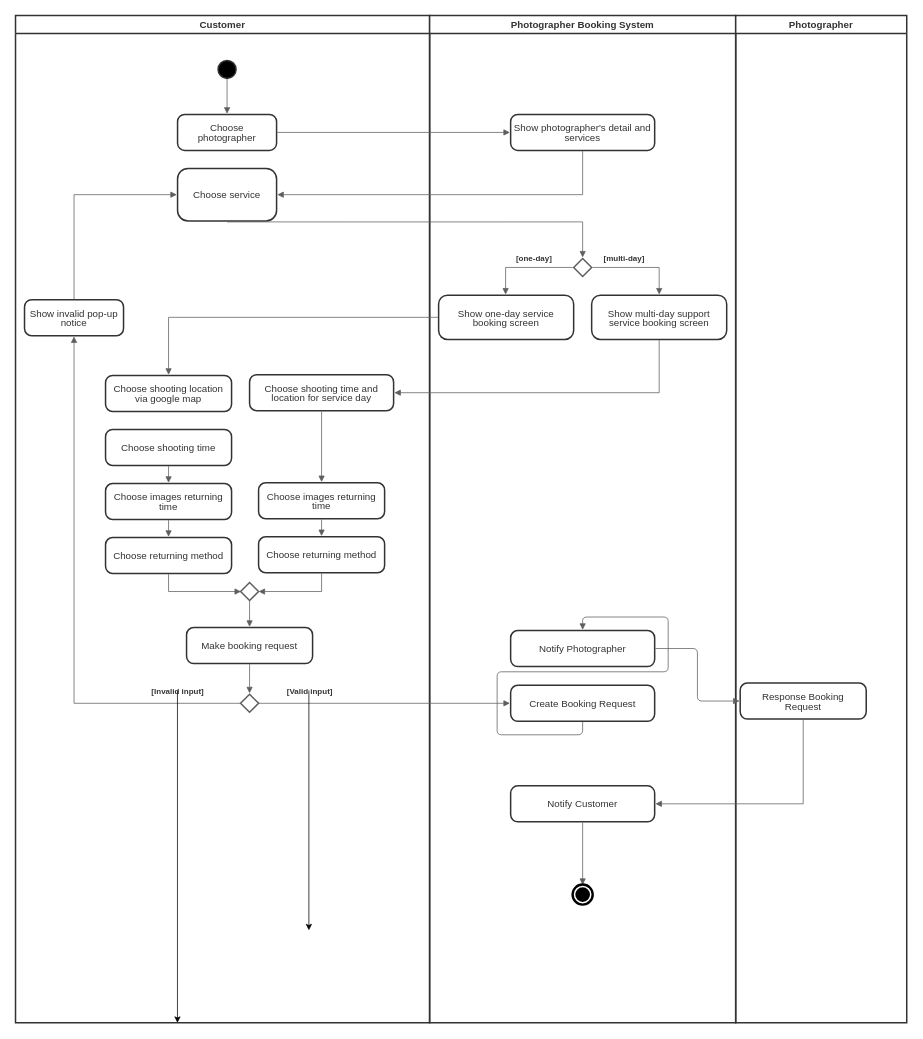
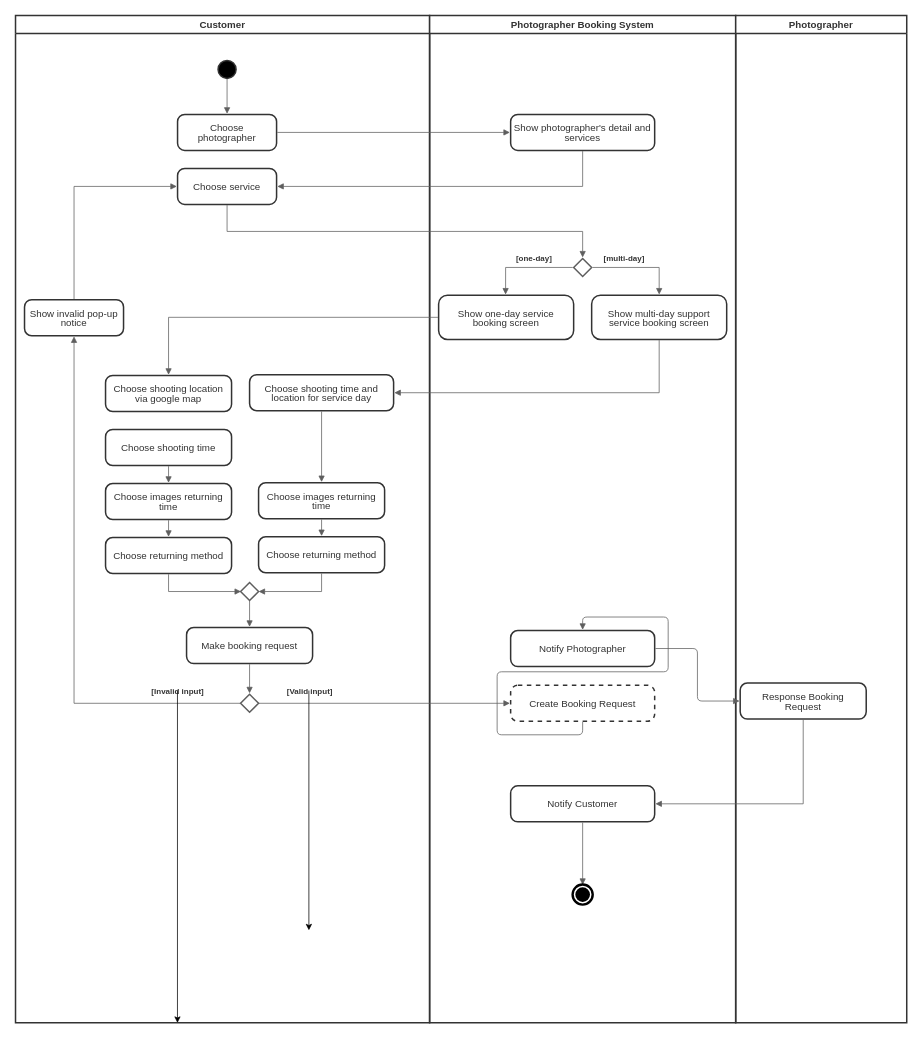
(227, 195) -> (227, 186)
(582, 703) -> (582, 703)
